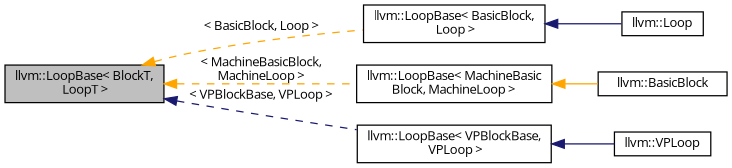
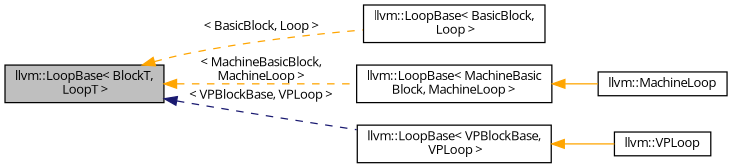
(663, 24) -> none
(663, 84) -> (663, 84)
(589, 144) -> (589, 144)
